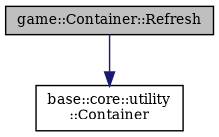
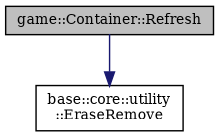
(110, 108) -> (110, 108)
